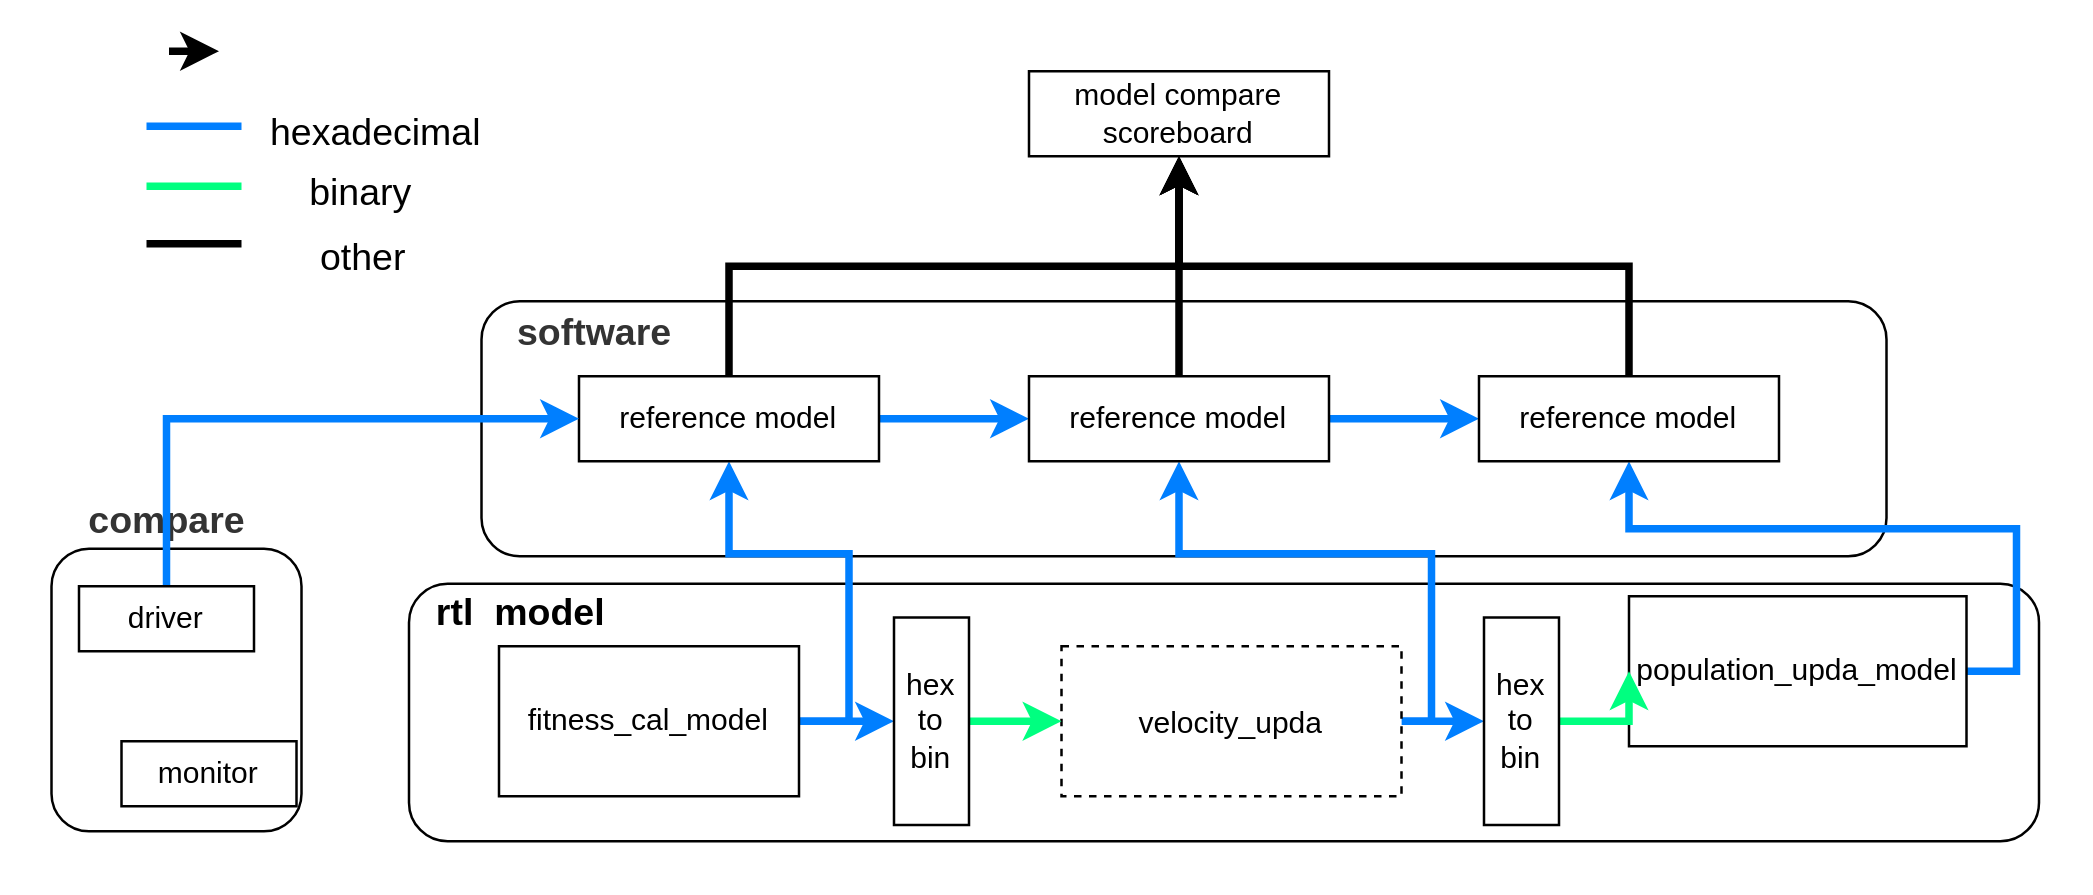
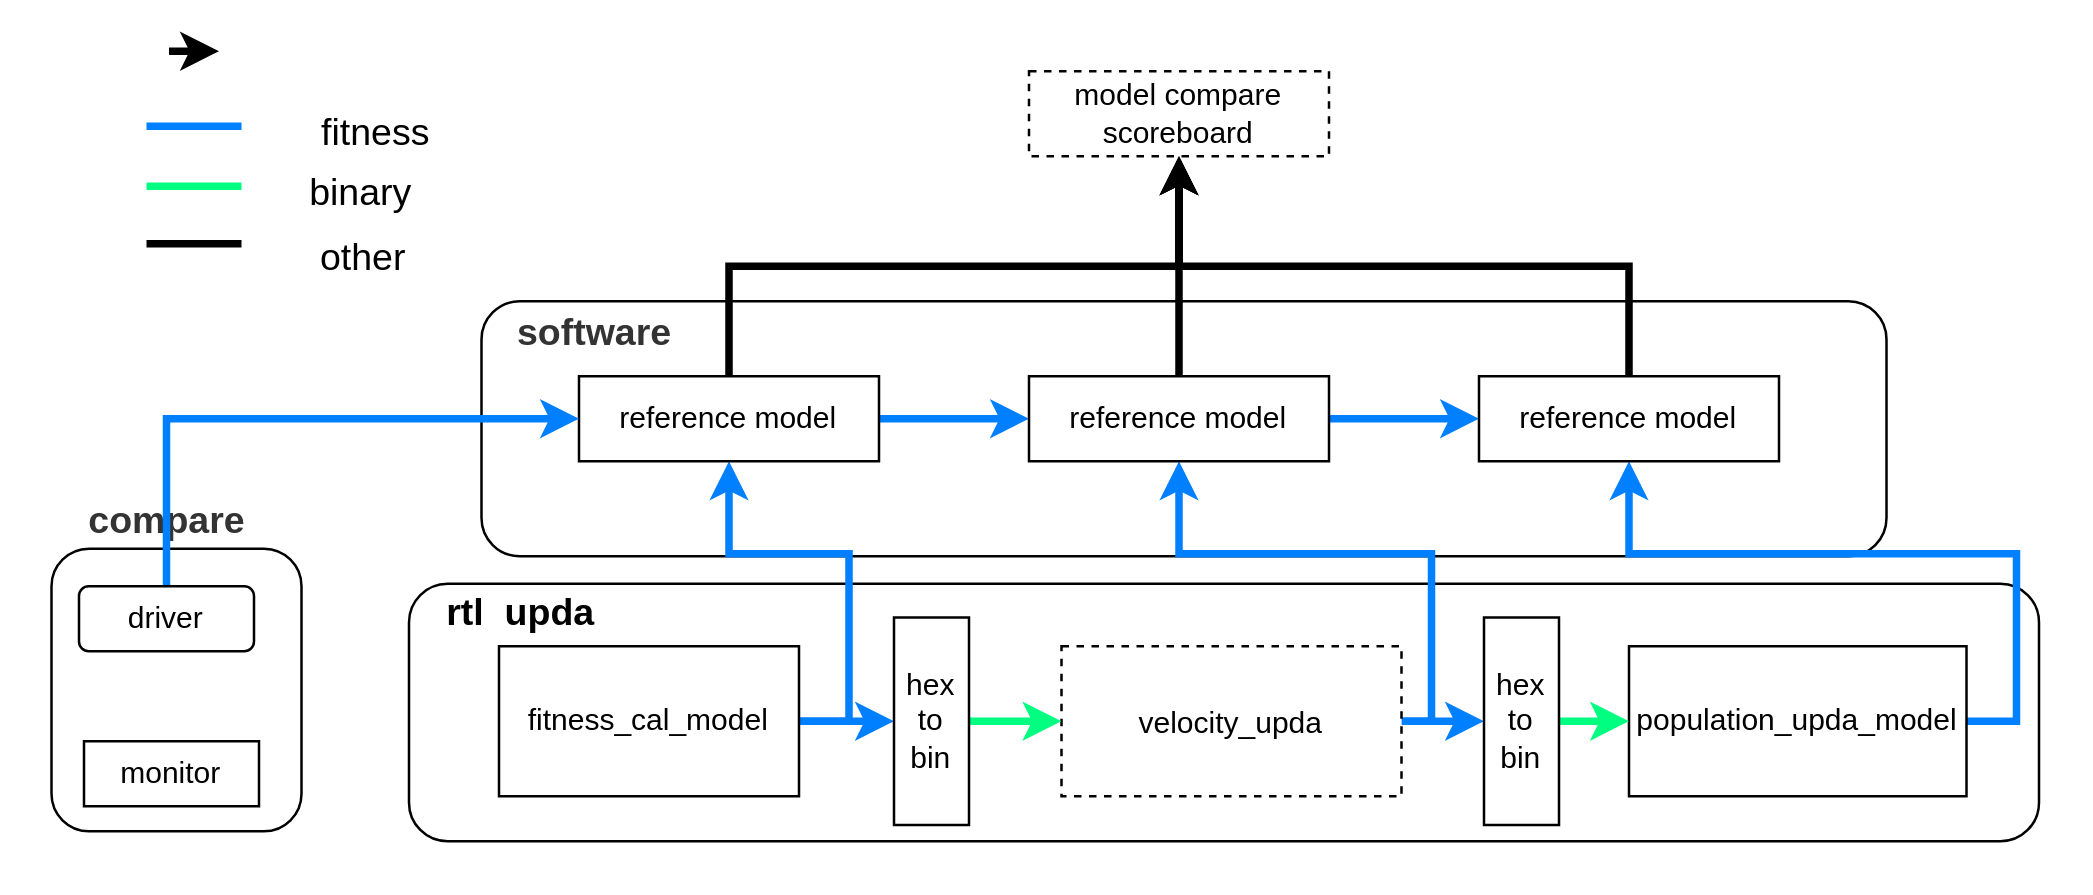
(1179, 114) -> (1179, 114)
(376, 131) -> (376, 131)
(521, 611) -> (521, 611)
(166, 619) -> (166, 619)
(1798, 671) -> (1798, 721)
(209, 774) -> (171, 774)
